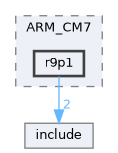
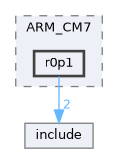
(59, 64) -> (59, 64)
